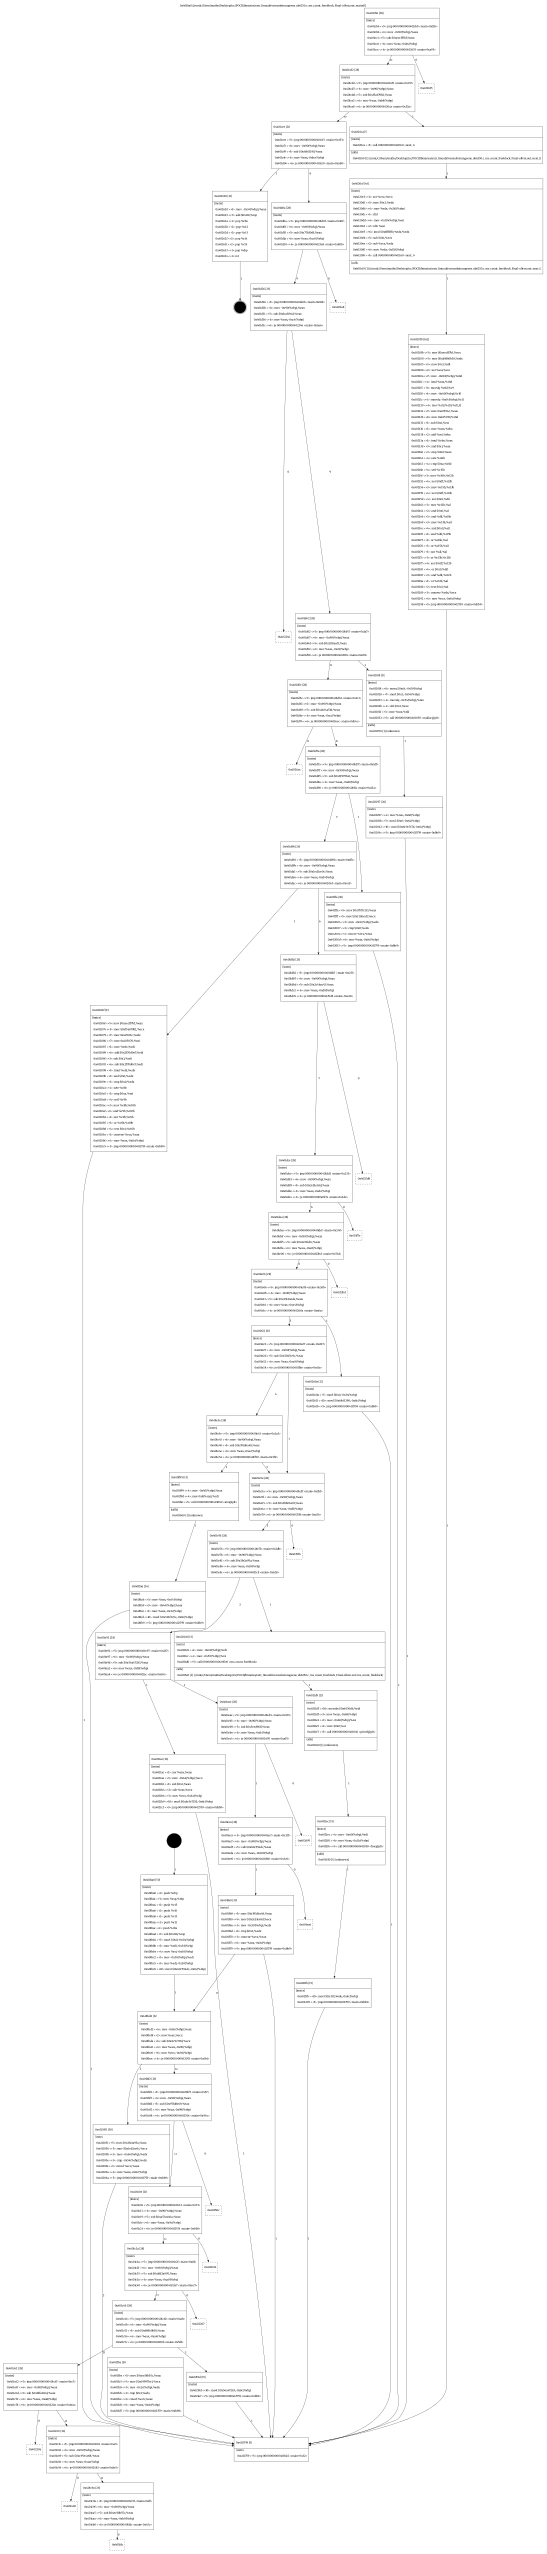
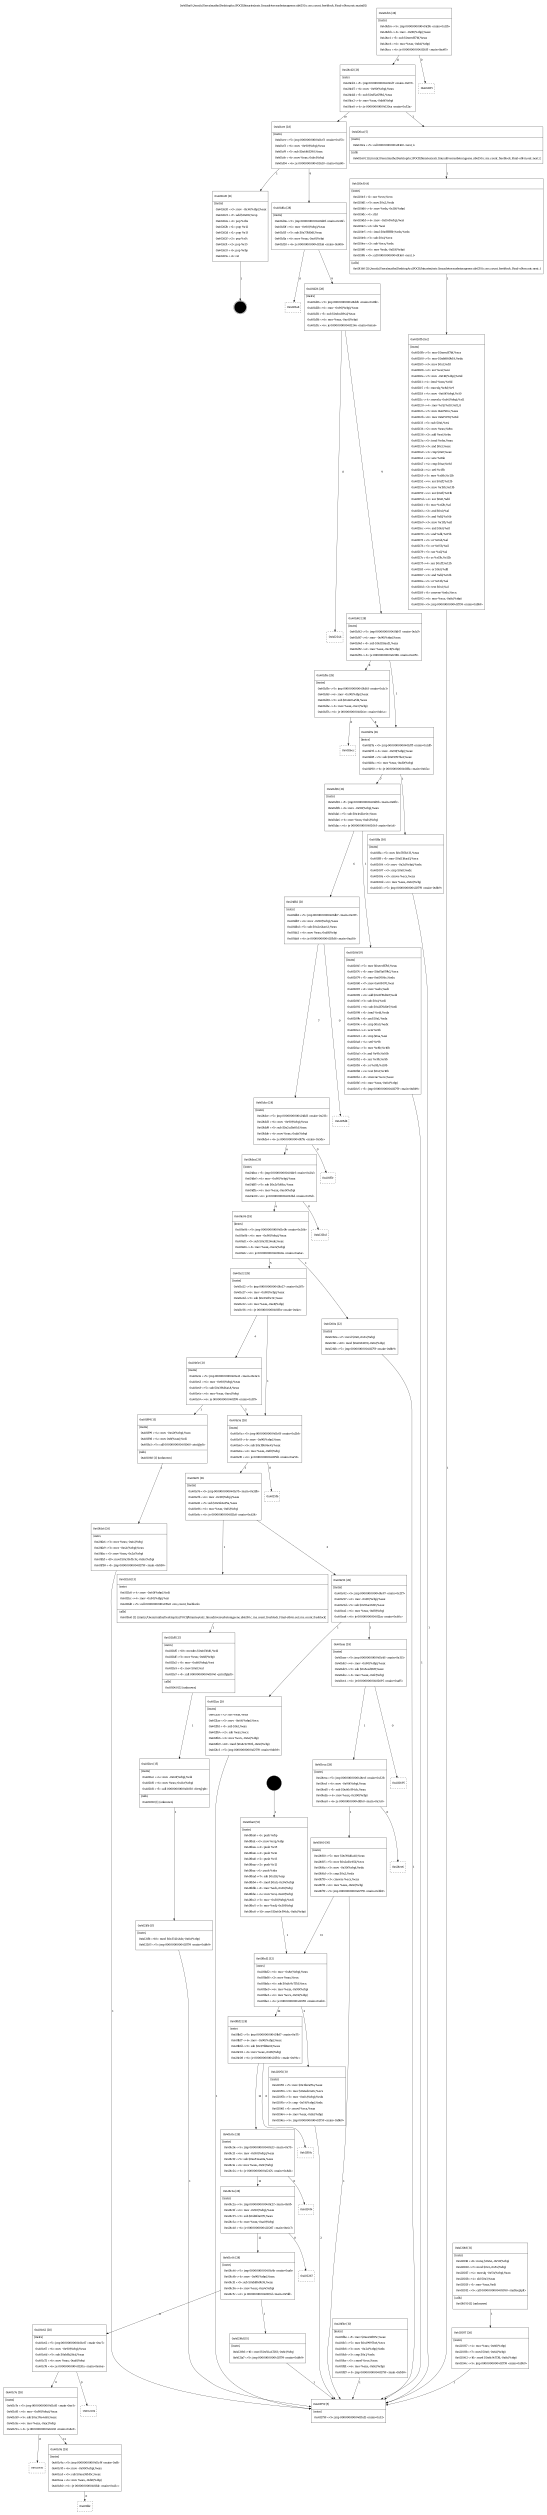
(363, 665) -> (394, 693)
